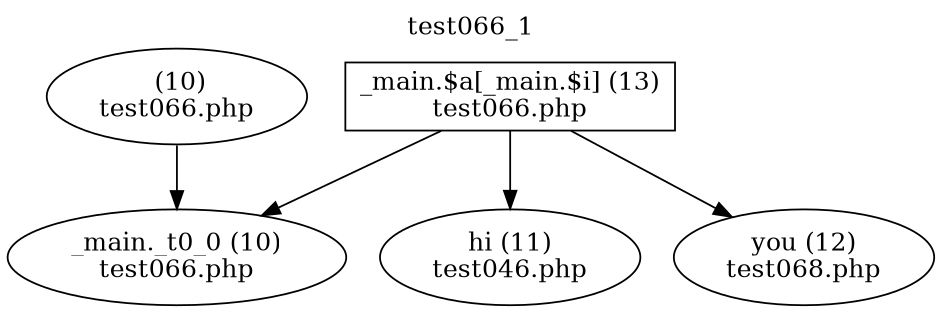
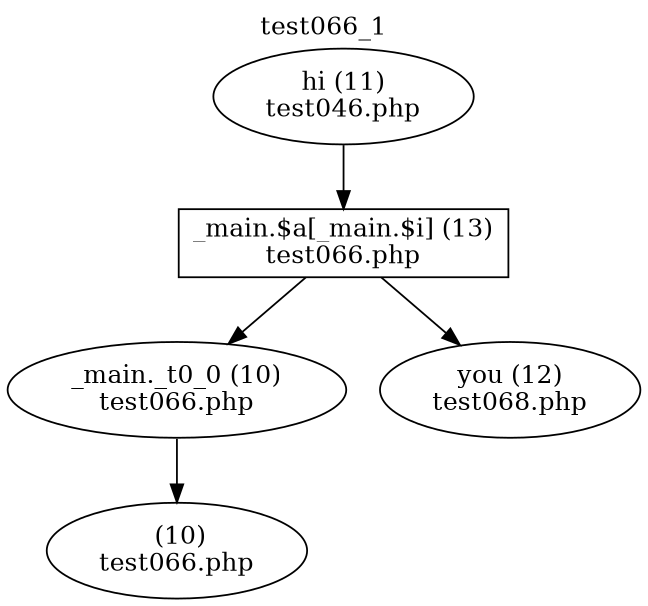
(510, 161) -> (344, 168)
(177, 168) -> (177, 462)
